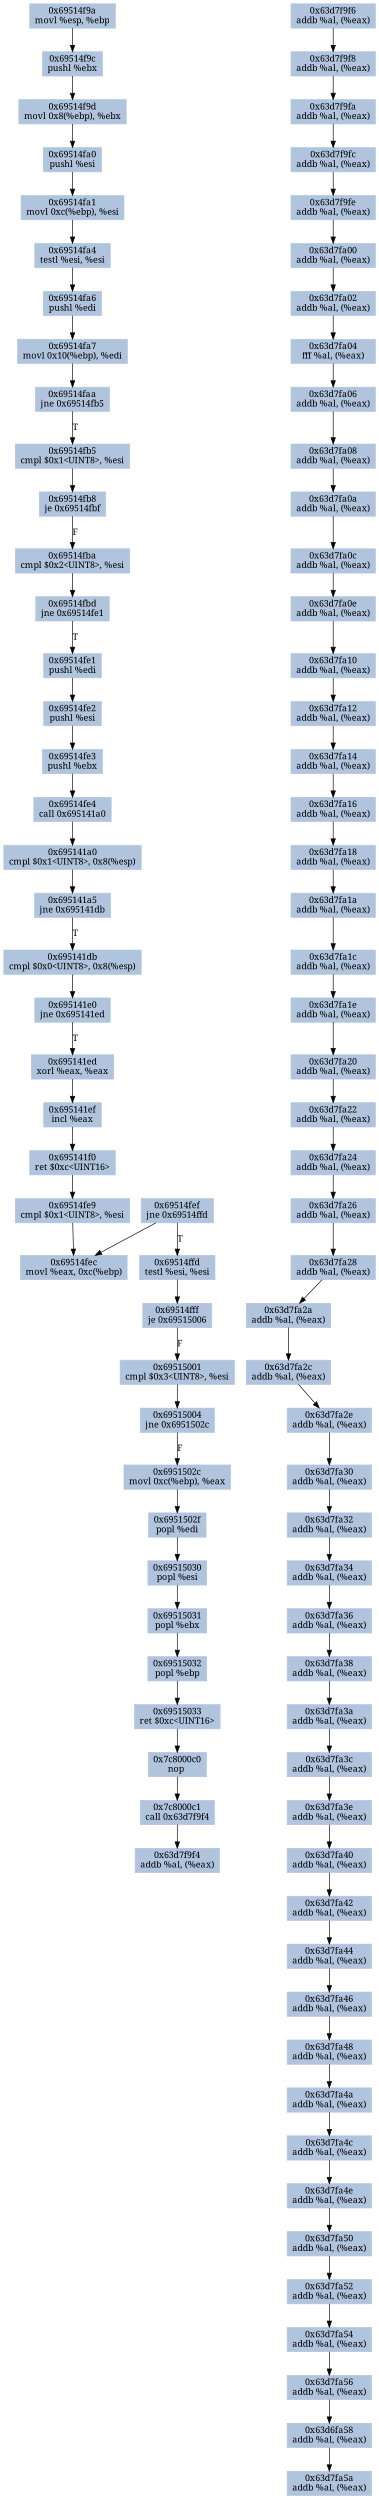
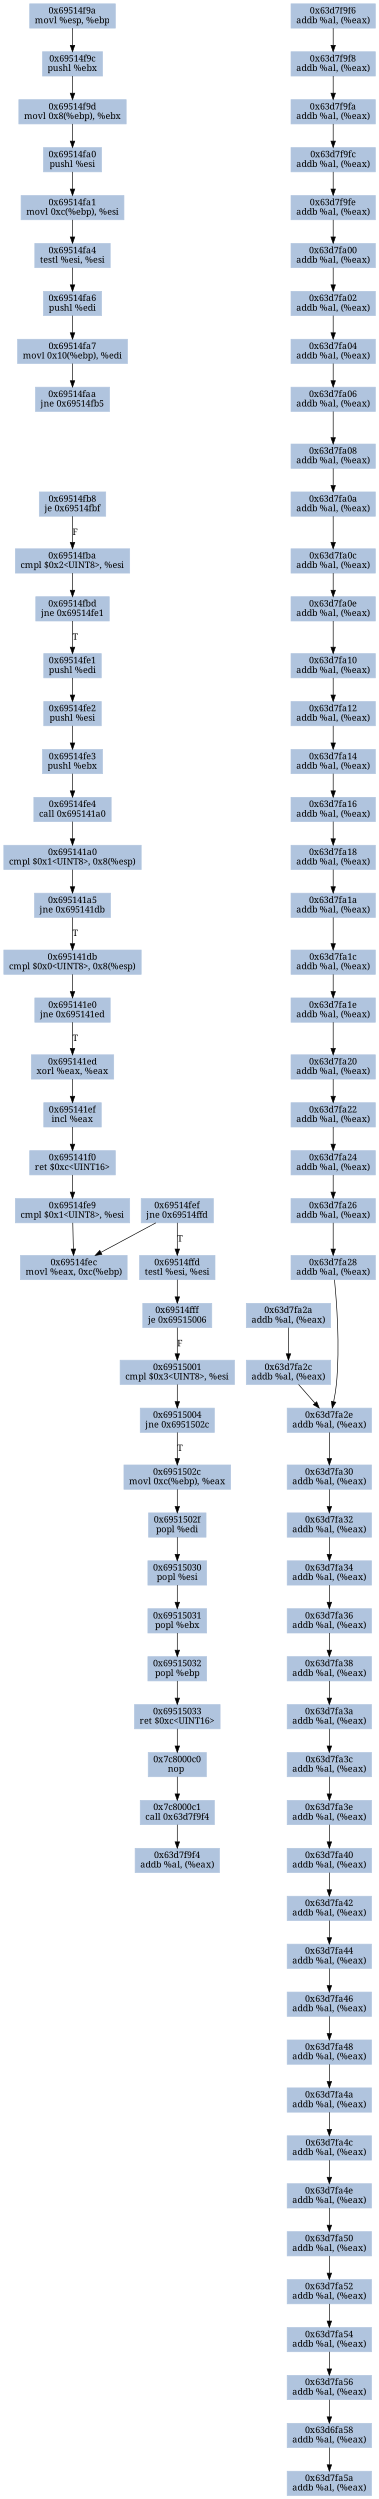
(333, 351) -> (333, 351)
(73, 456) -> none
(313, 1289) -> (338, 1341)
(180, 1449) -> (180, 1449)
